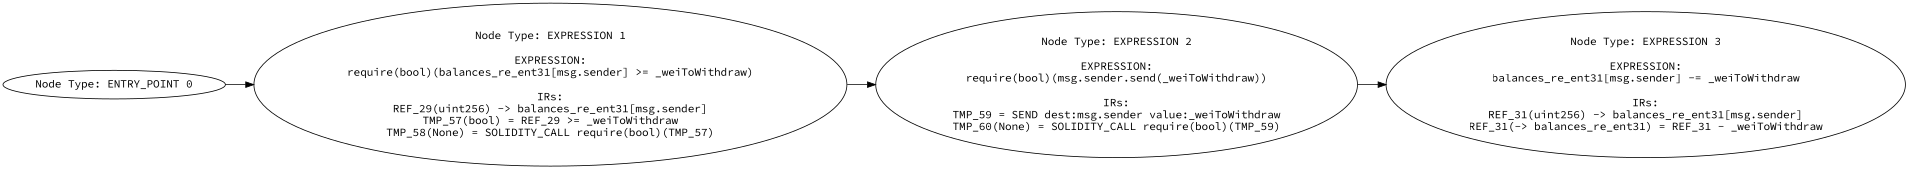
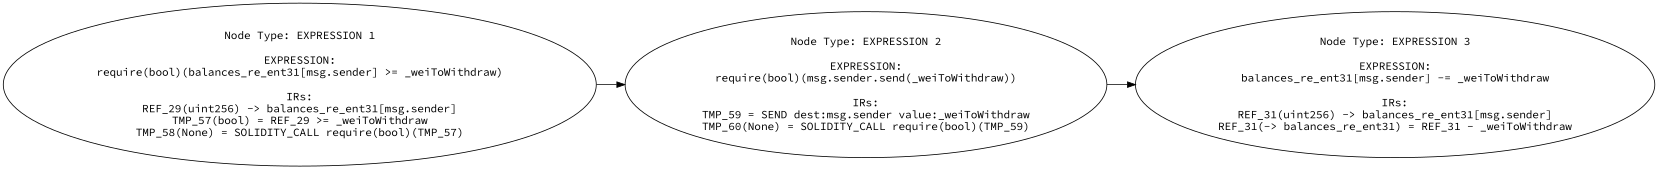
(114, 85) -> none
